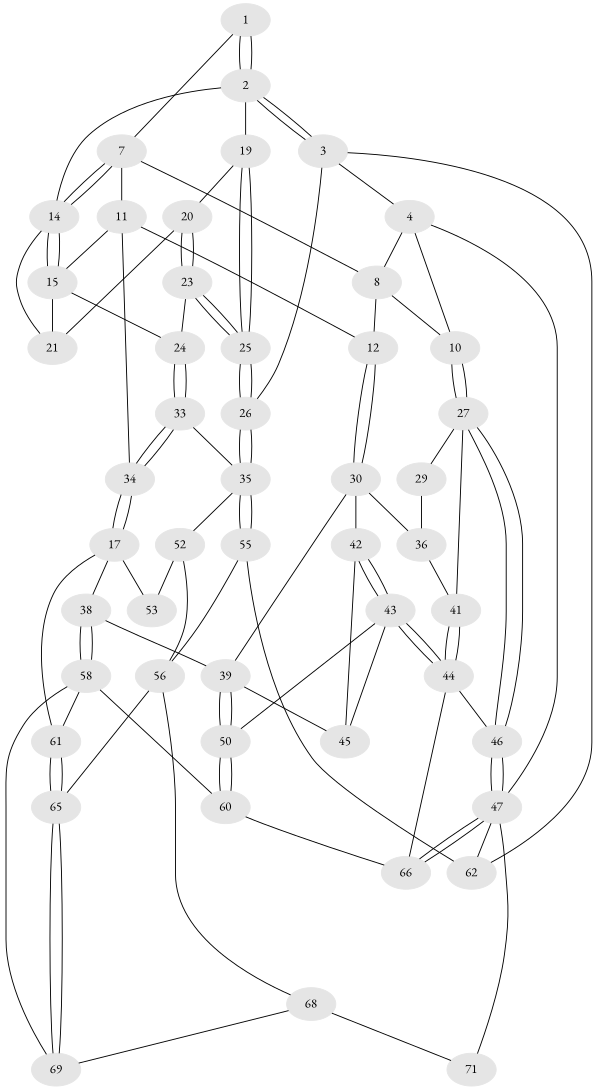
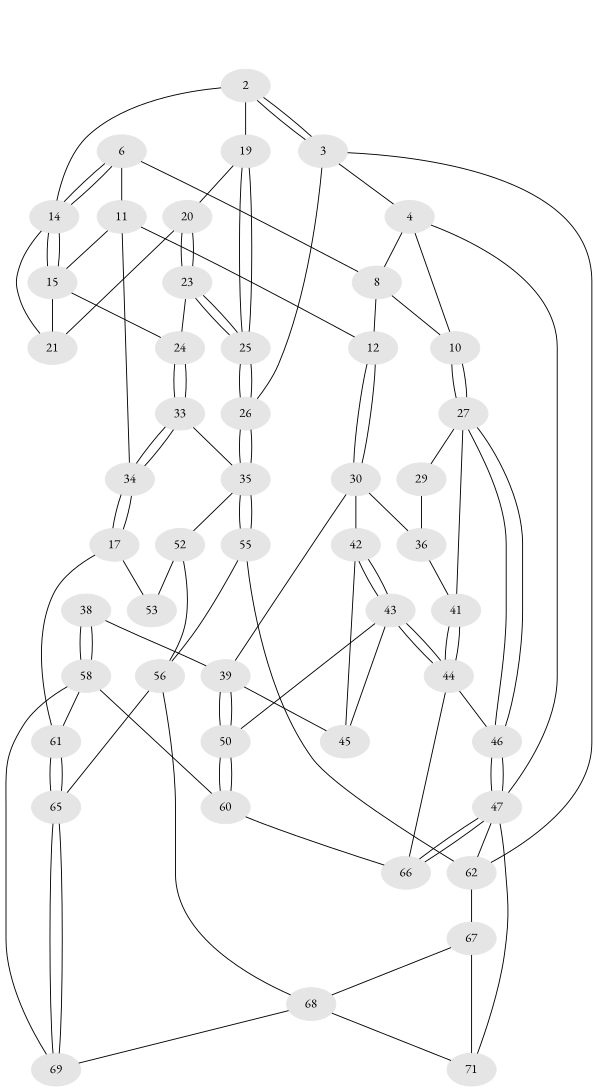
(246, 20) -> none
(122, 151) -> (122, 151)
(100, 578) -> none
none -> (472, 938)
